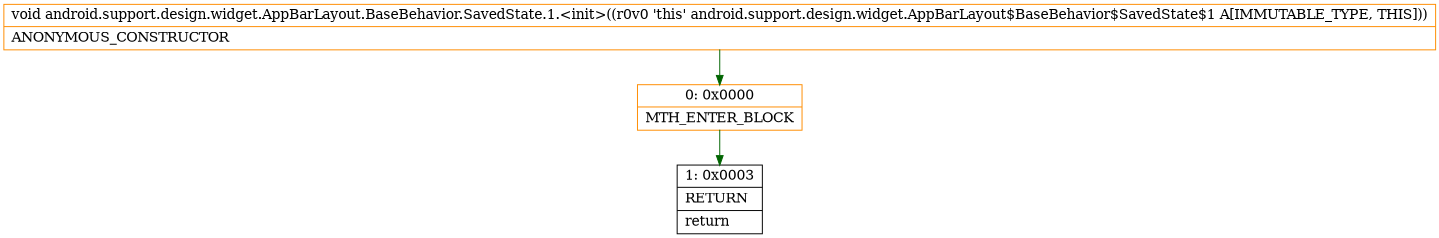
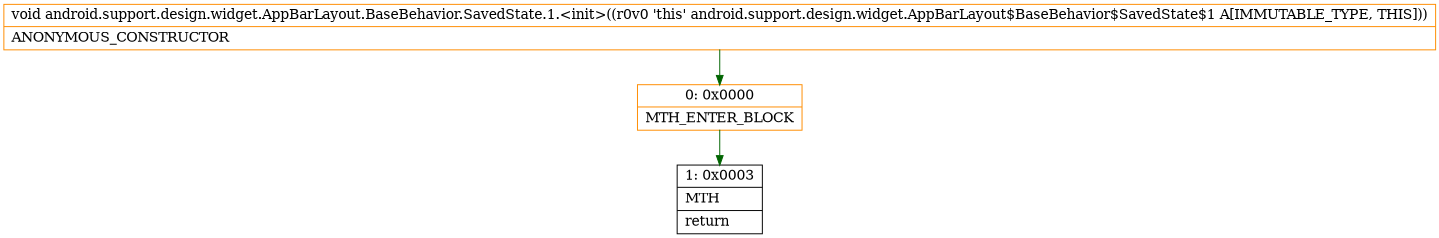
(716, 198) -> (702, 198)
